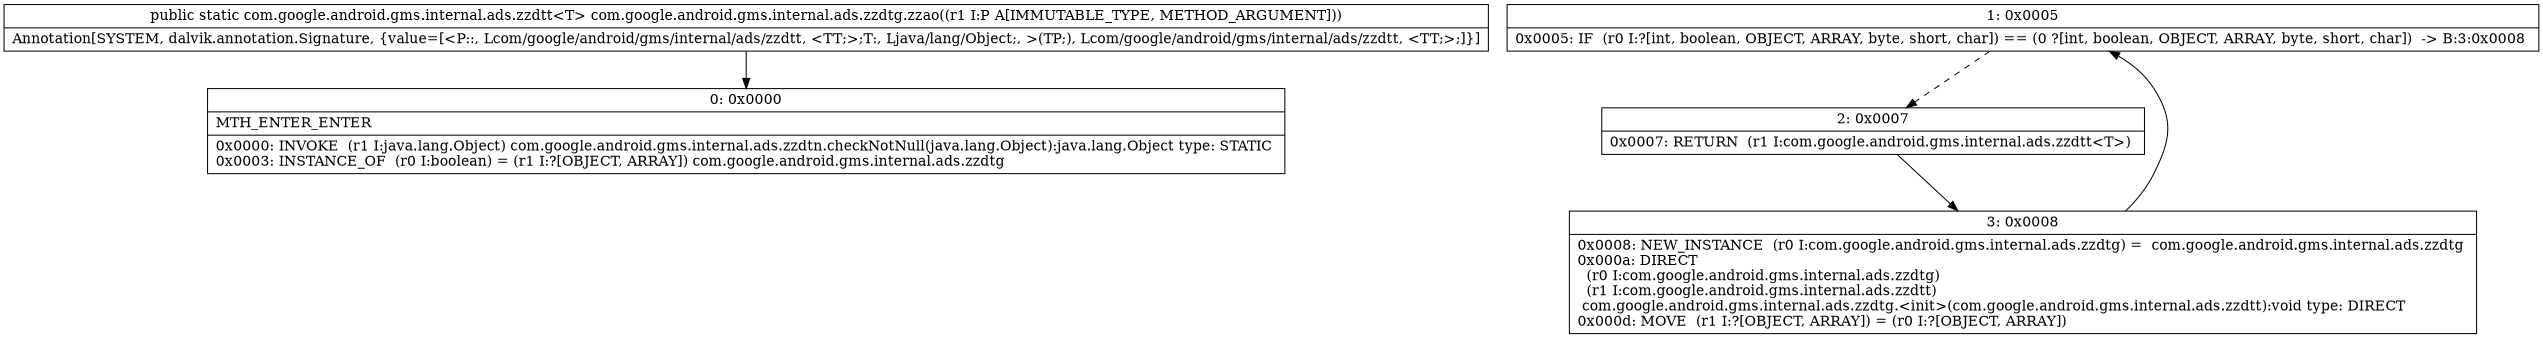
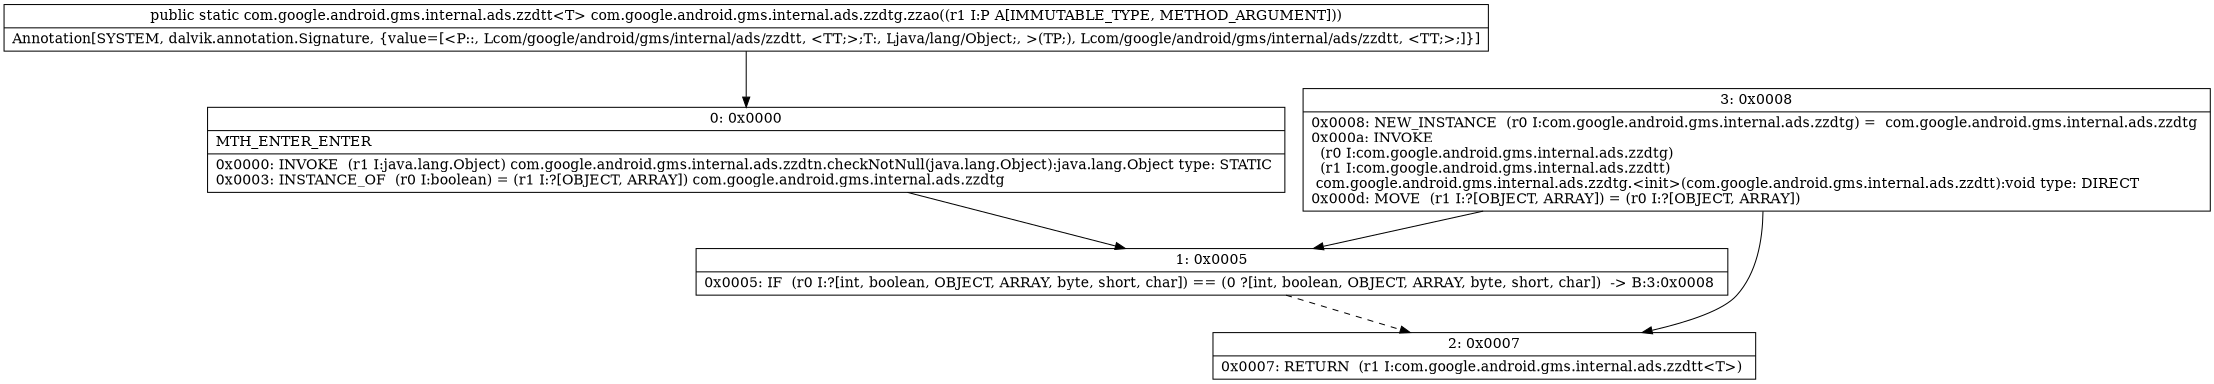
(1924, 179) -> (1736, 296)
none -> (1012, 219)
(1642, 261) -> (1377, 138)
